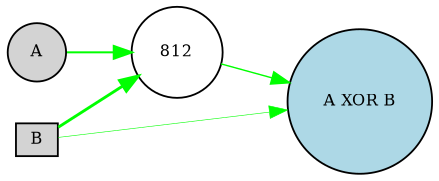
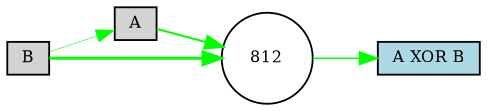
(37, 52) -> (136, 24)
(360, 102) -> (429, 58)
(164, 125) -> (73, 44)
